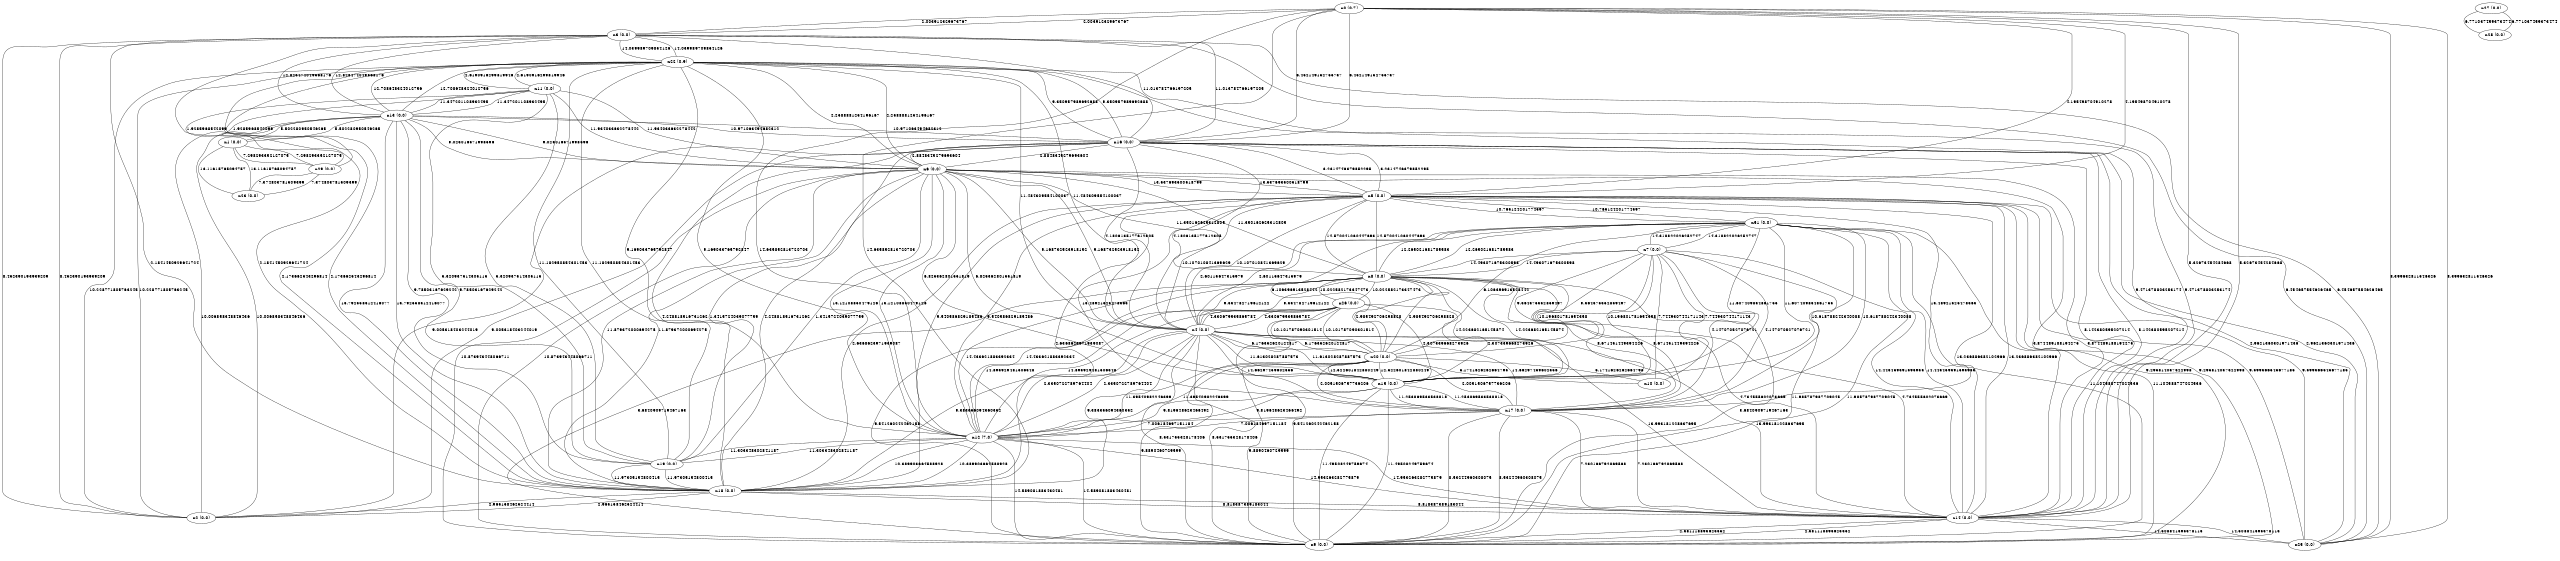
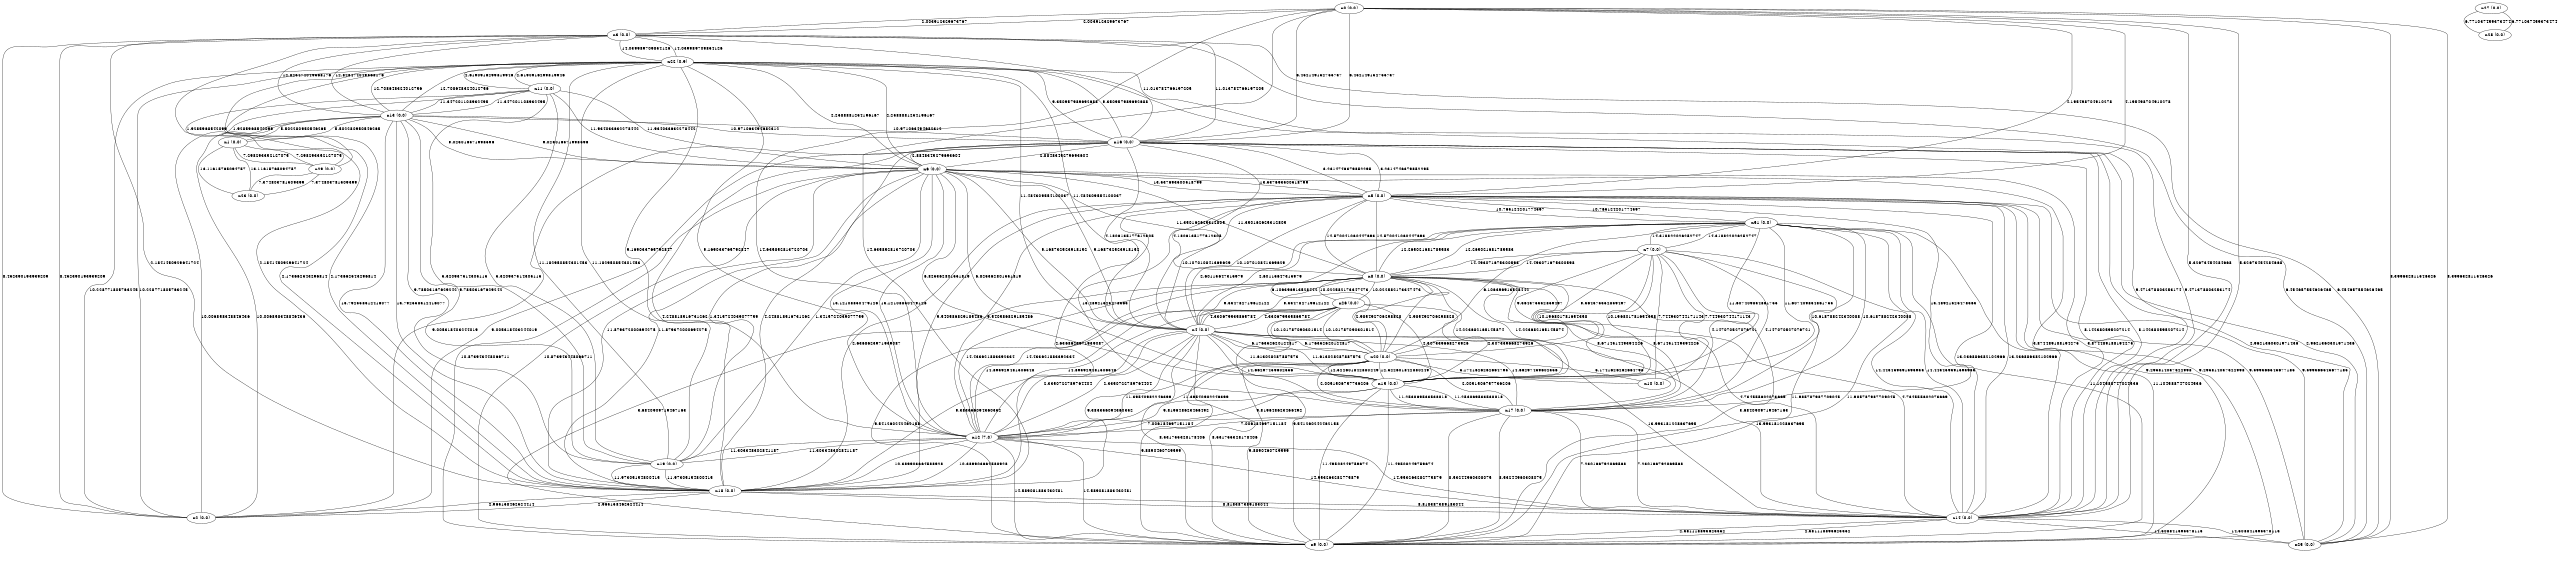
(1349, 8) -> (1349, 8)
